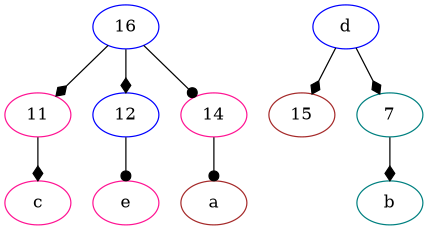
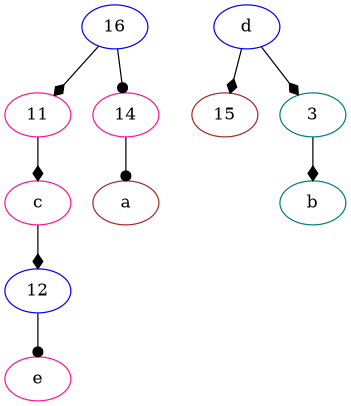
(126, 64) -> (38, 240)
(390, 115) -> (313, 115)
